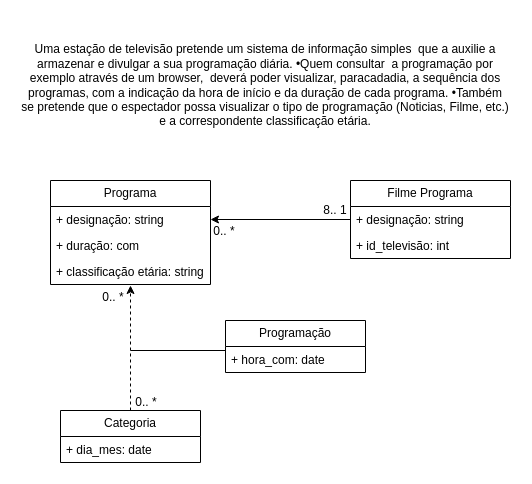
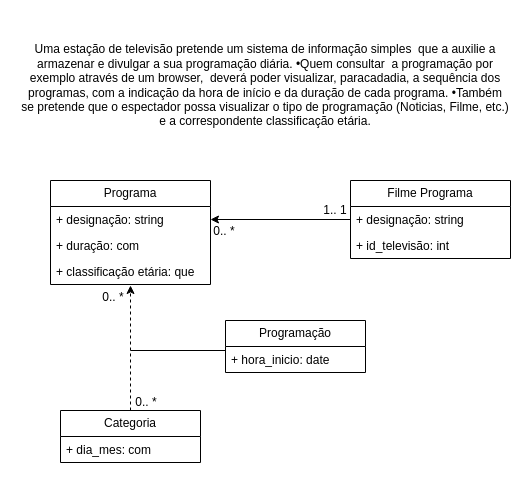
(336, 211) -> (336, 211)
(132, 280) -> (132, 280)
(281, 361) -> (286, 361)
(111, 451) -> (107, 451)
